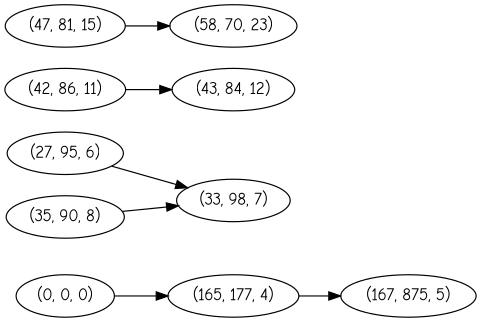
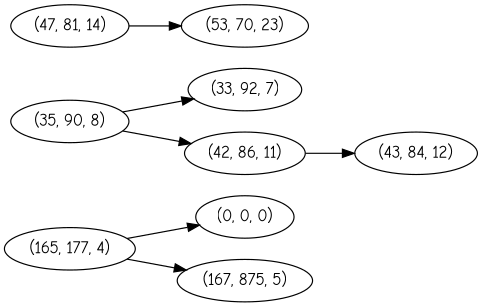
(65, 26) -> (70, 26)
(233, 26) -> (245, 26)
none -> (151, 136)
(65, 153) -> none
(233, 200) -> (245, 90)
(135, 296) -> (157, 233)
